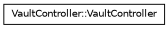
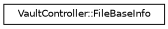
(84, 14) -> (84, 14)
